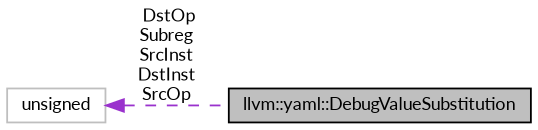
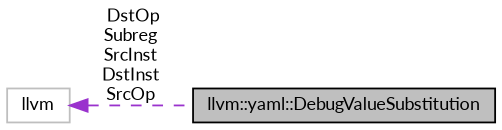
(56, 105) -> (38, 105)
